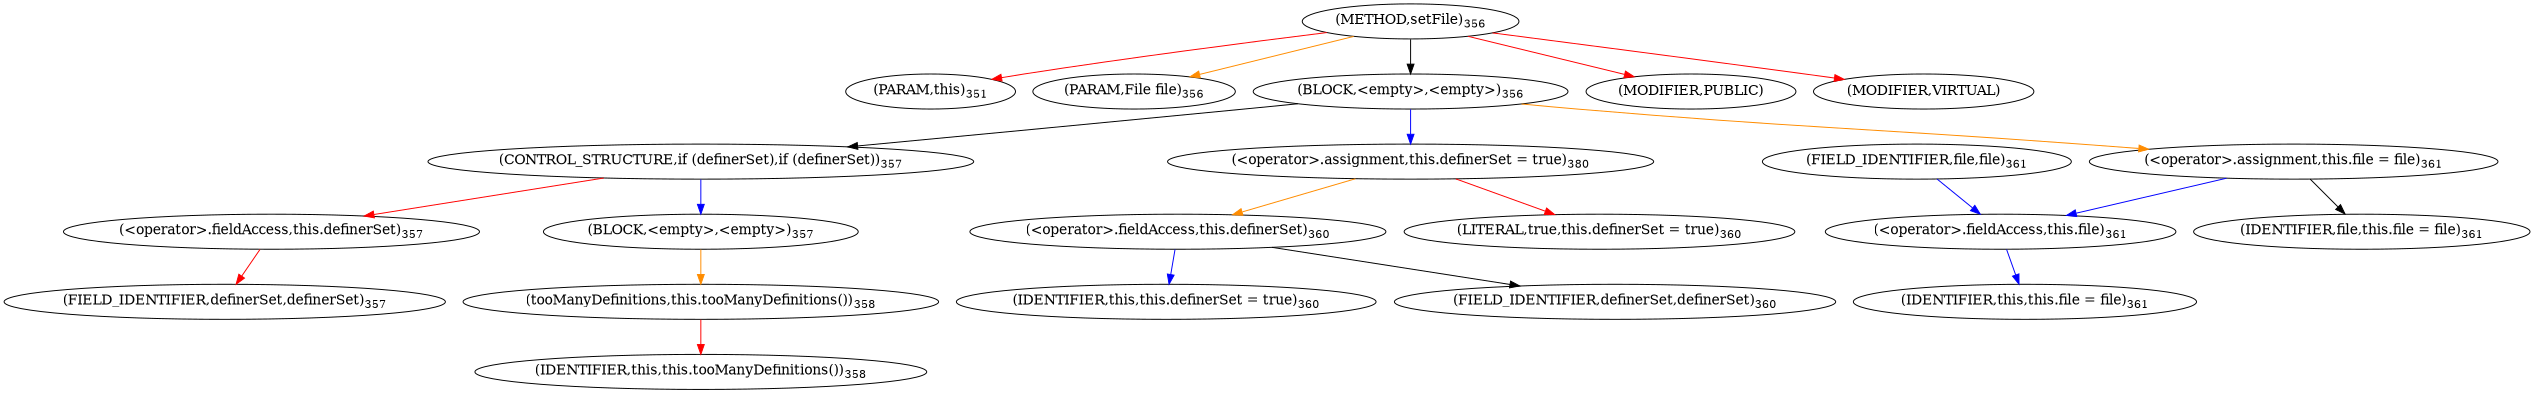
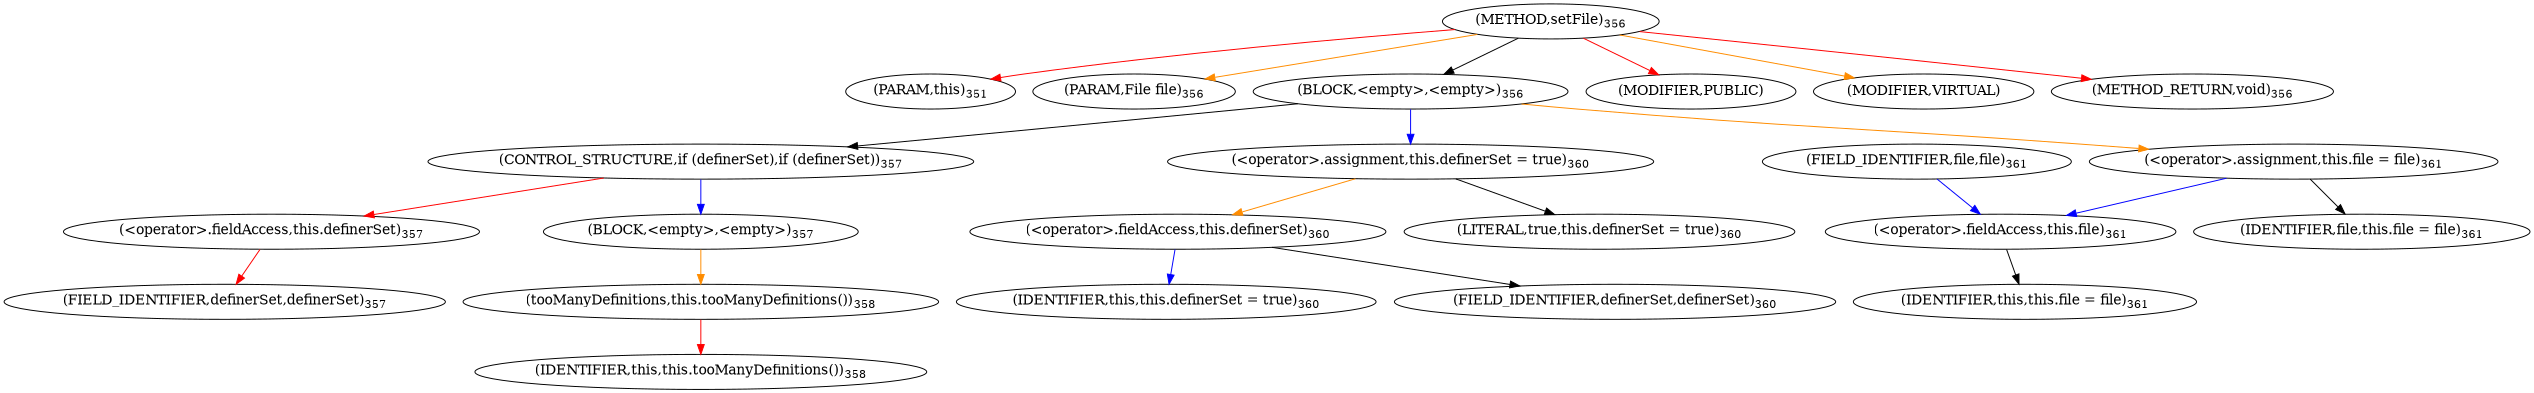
(1663, 55) -> (1732, 56)
none -> (2192, 92)
(1579, 160) -> (1579, 160)
(1501, 195) -> (1501, 195)
(2011, 262) -> (2011, 262)
